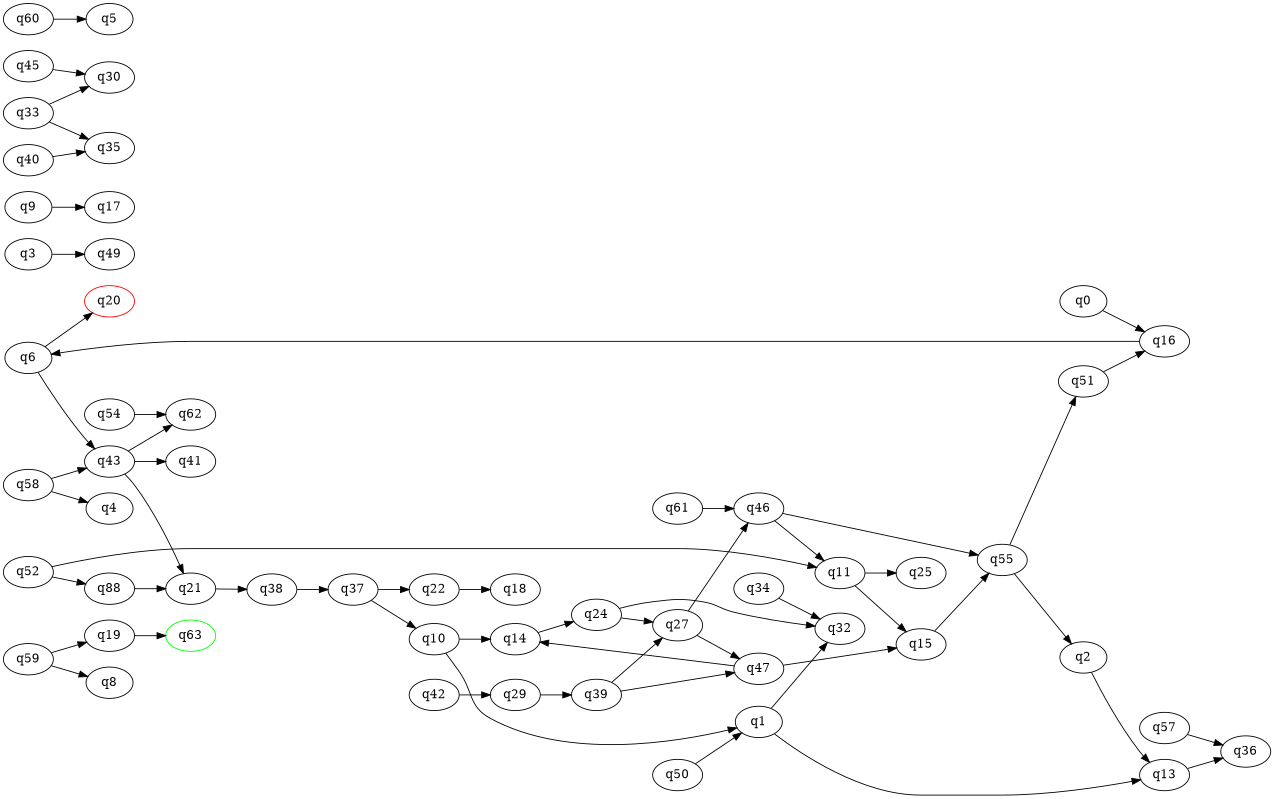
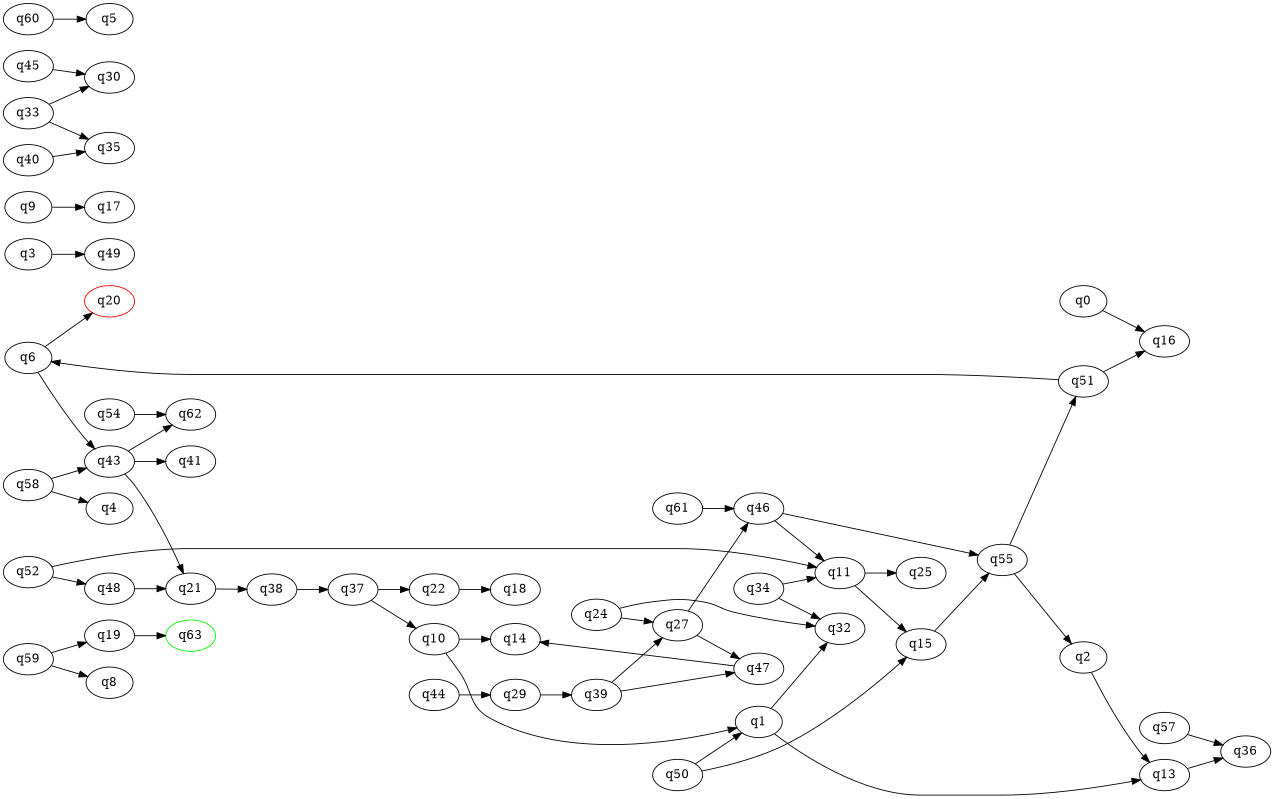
(600, 341) -> (559, 374)
none -> (795, 582)
(110, 589) -> (110, 589)
(552, 628) -> none
(836, 657) -> (809, 732)
(434, 695) -> (434, 695)
